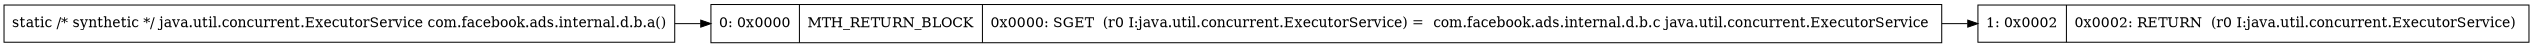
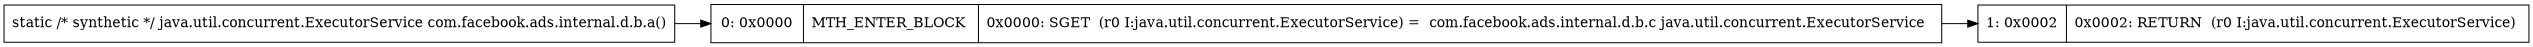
(891, 23) -> (889, 23)
